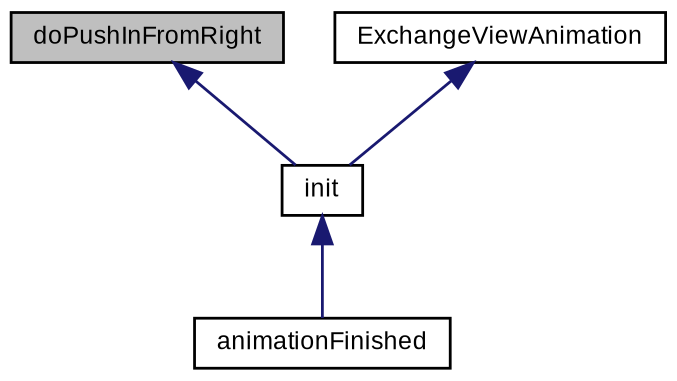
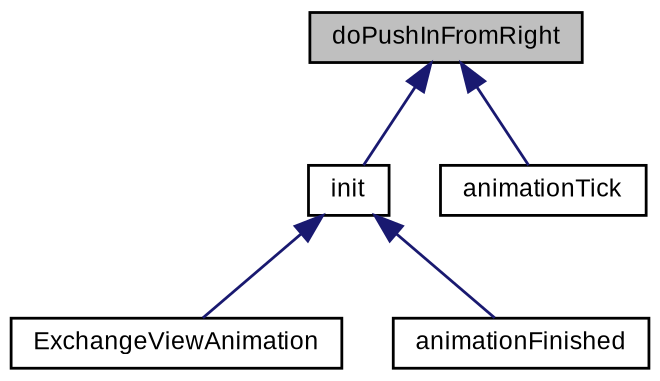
(400, 123) -> (252, 276)
none -> (543, 190)
